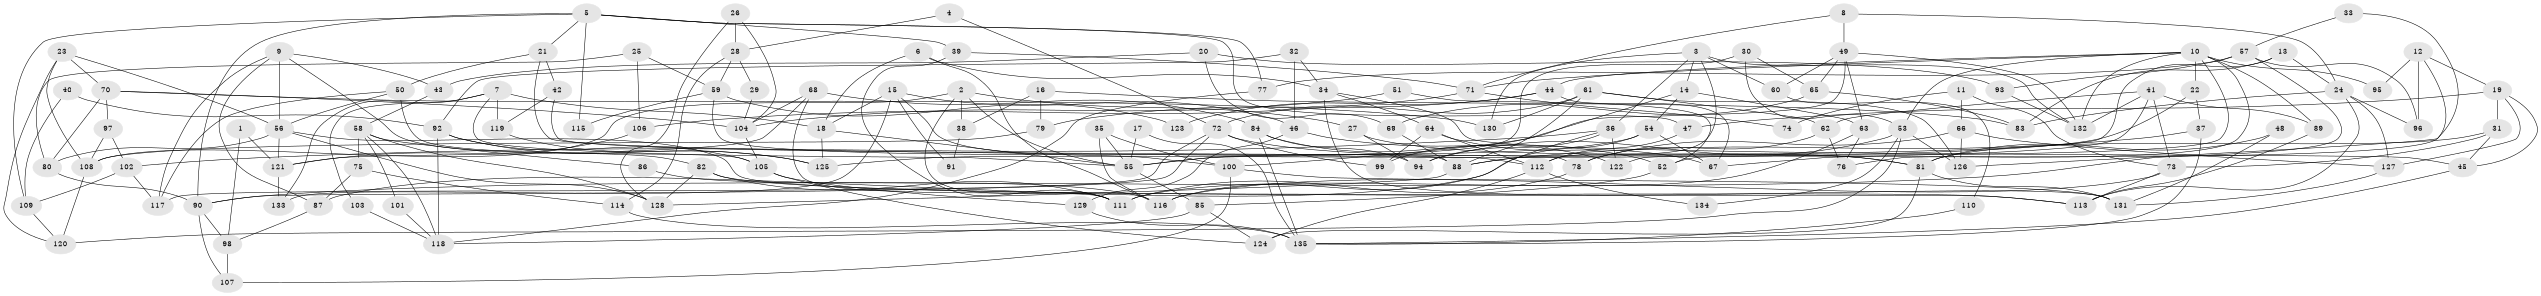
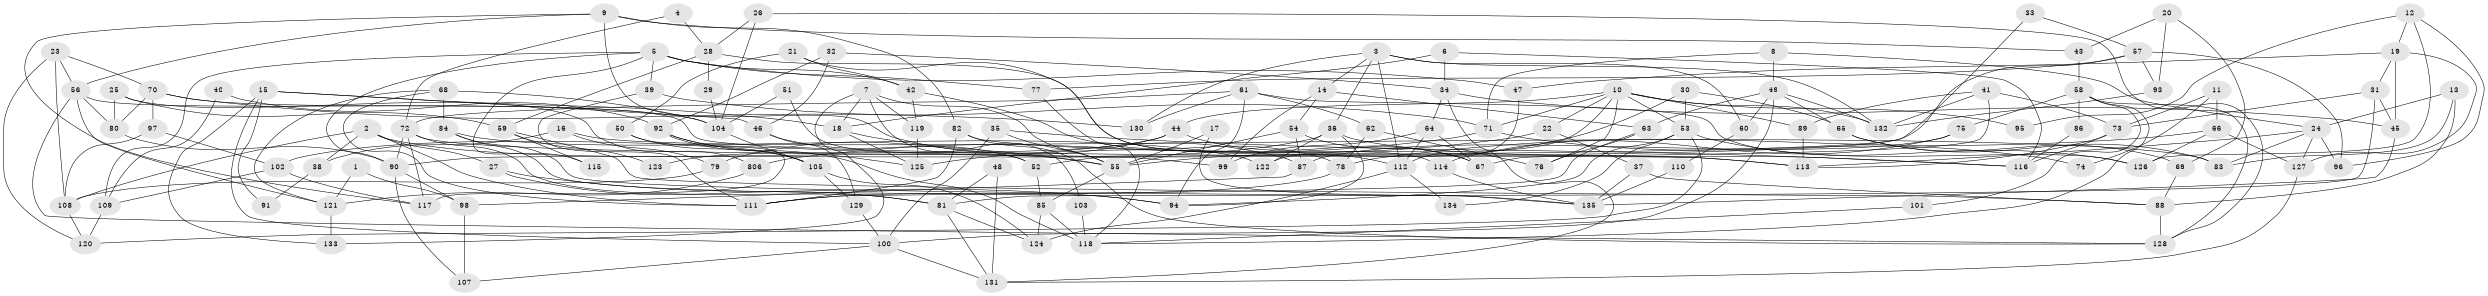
(565, 33) -> (807, 70)
(1979, 104) -> none
(339, 107) -> none
(640, 129) -> (755, 167)
(1540, 131) -> (1234, 138)
(1191, 225) -> (871, 225)
